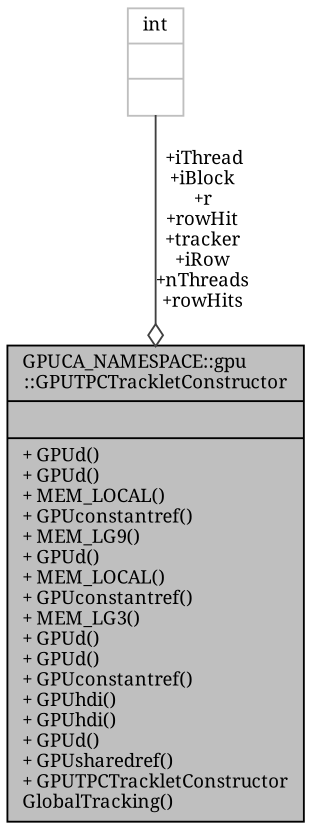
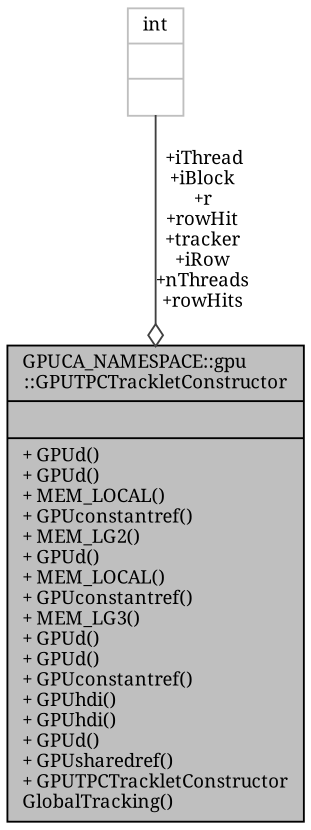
(82, 537) -> (82, 537)
